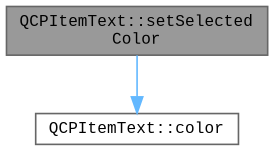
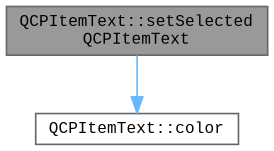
(137, 31) -> (137, 31)
